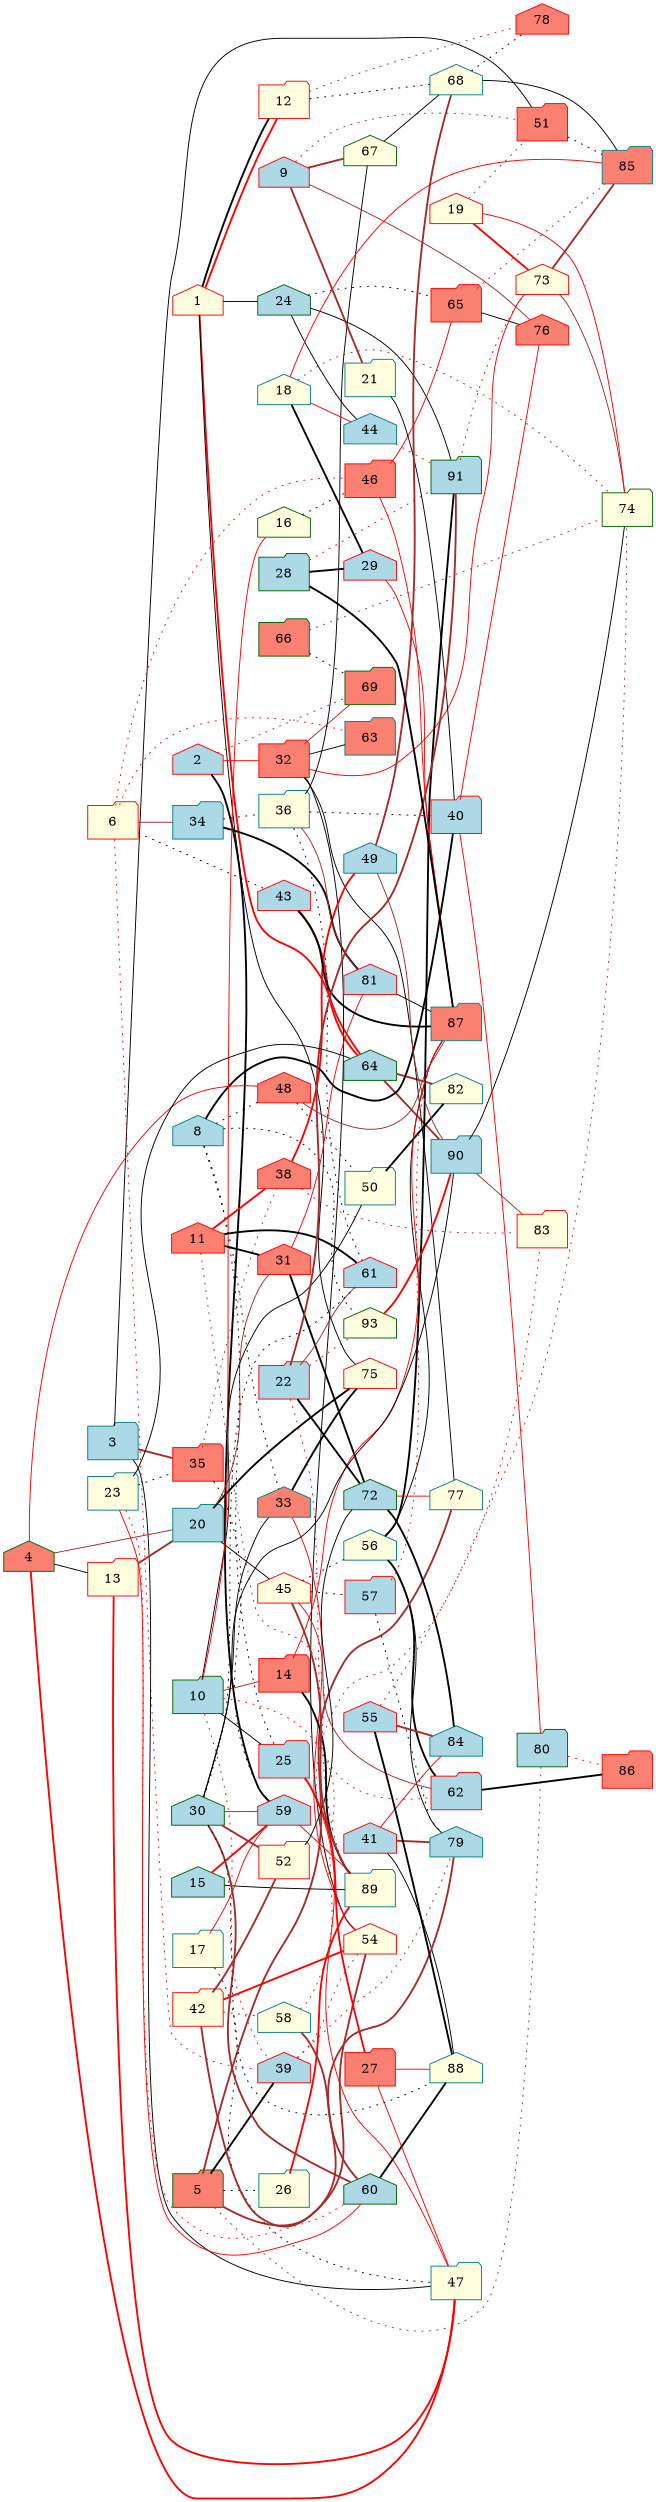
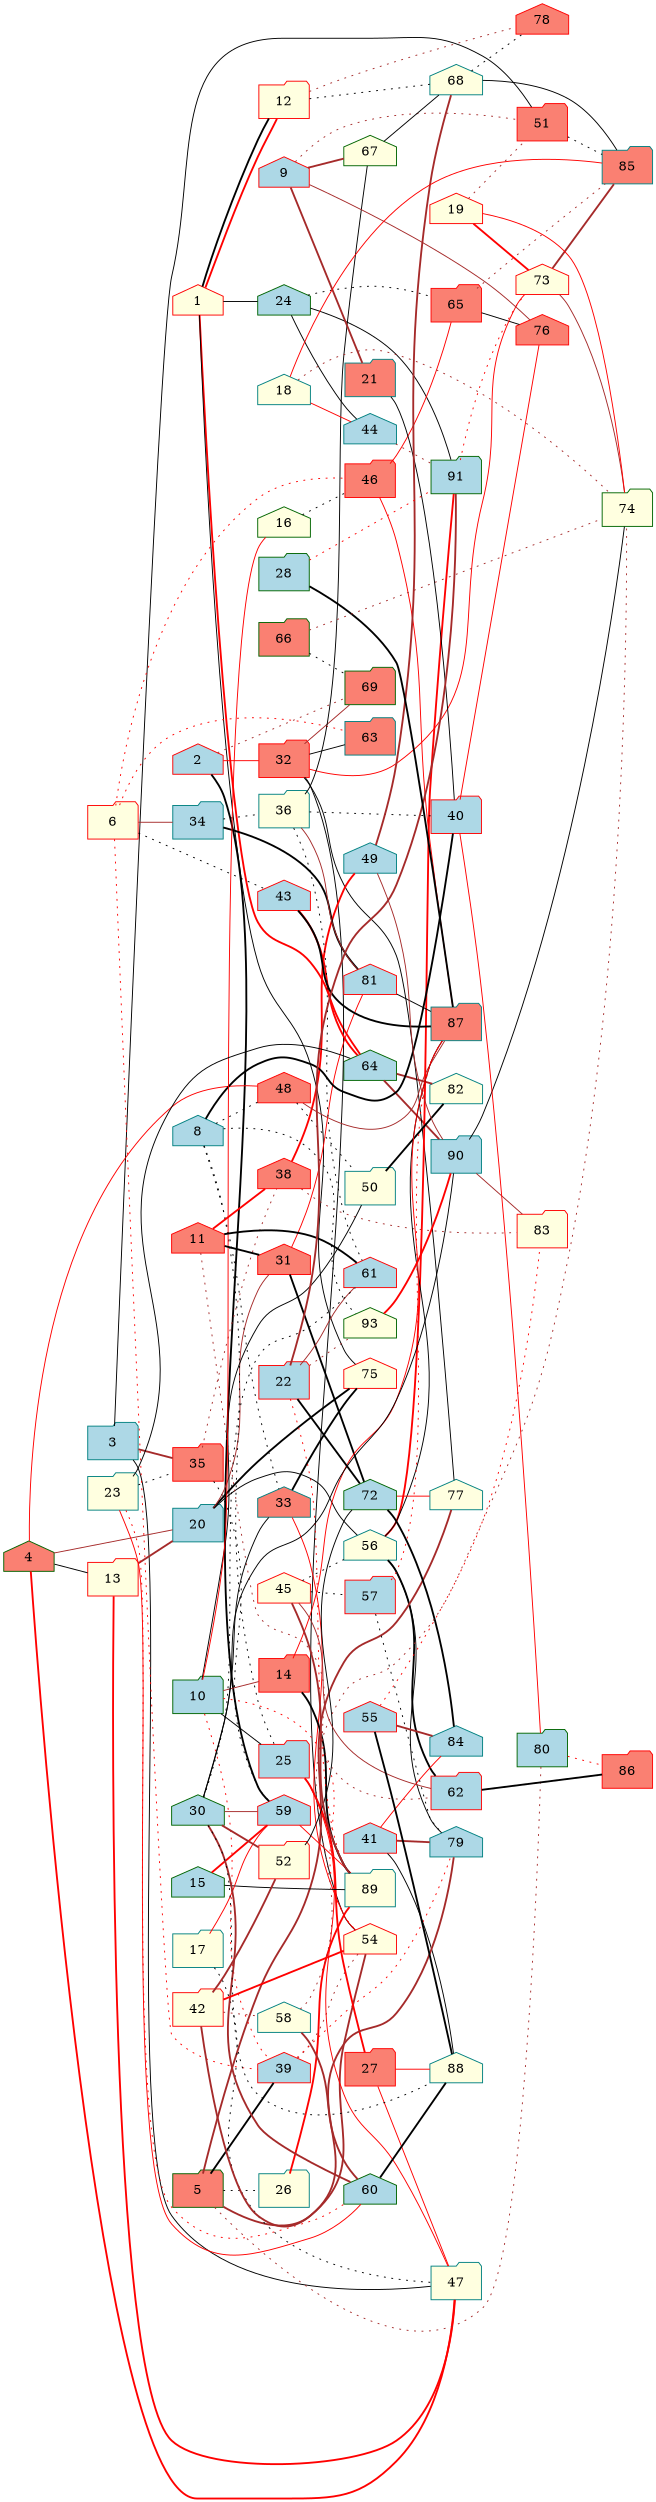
(370, 380) -> (370, 380)
(370, 567) -> none
(426, 1044) -> (426, 1044)
(245, 1560) -> (295, 1473)
